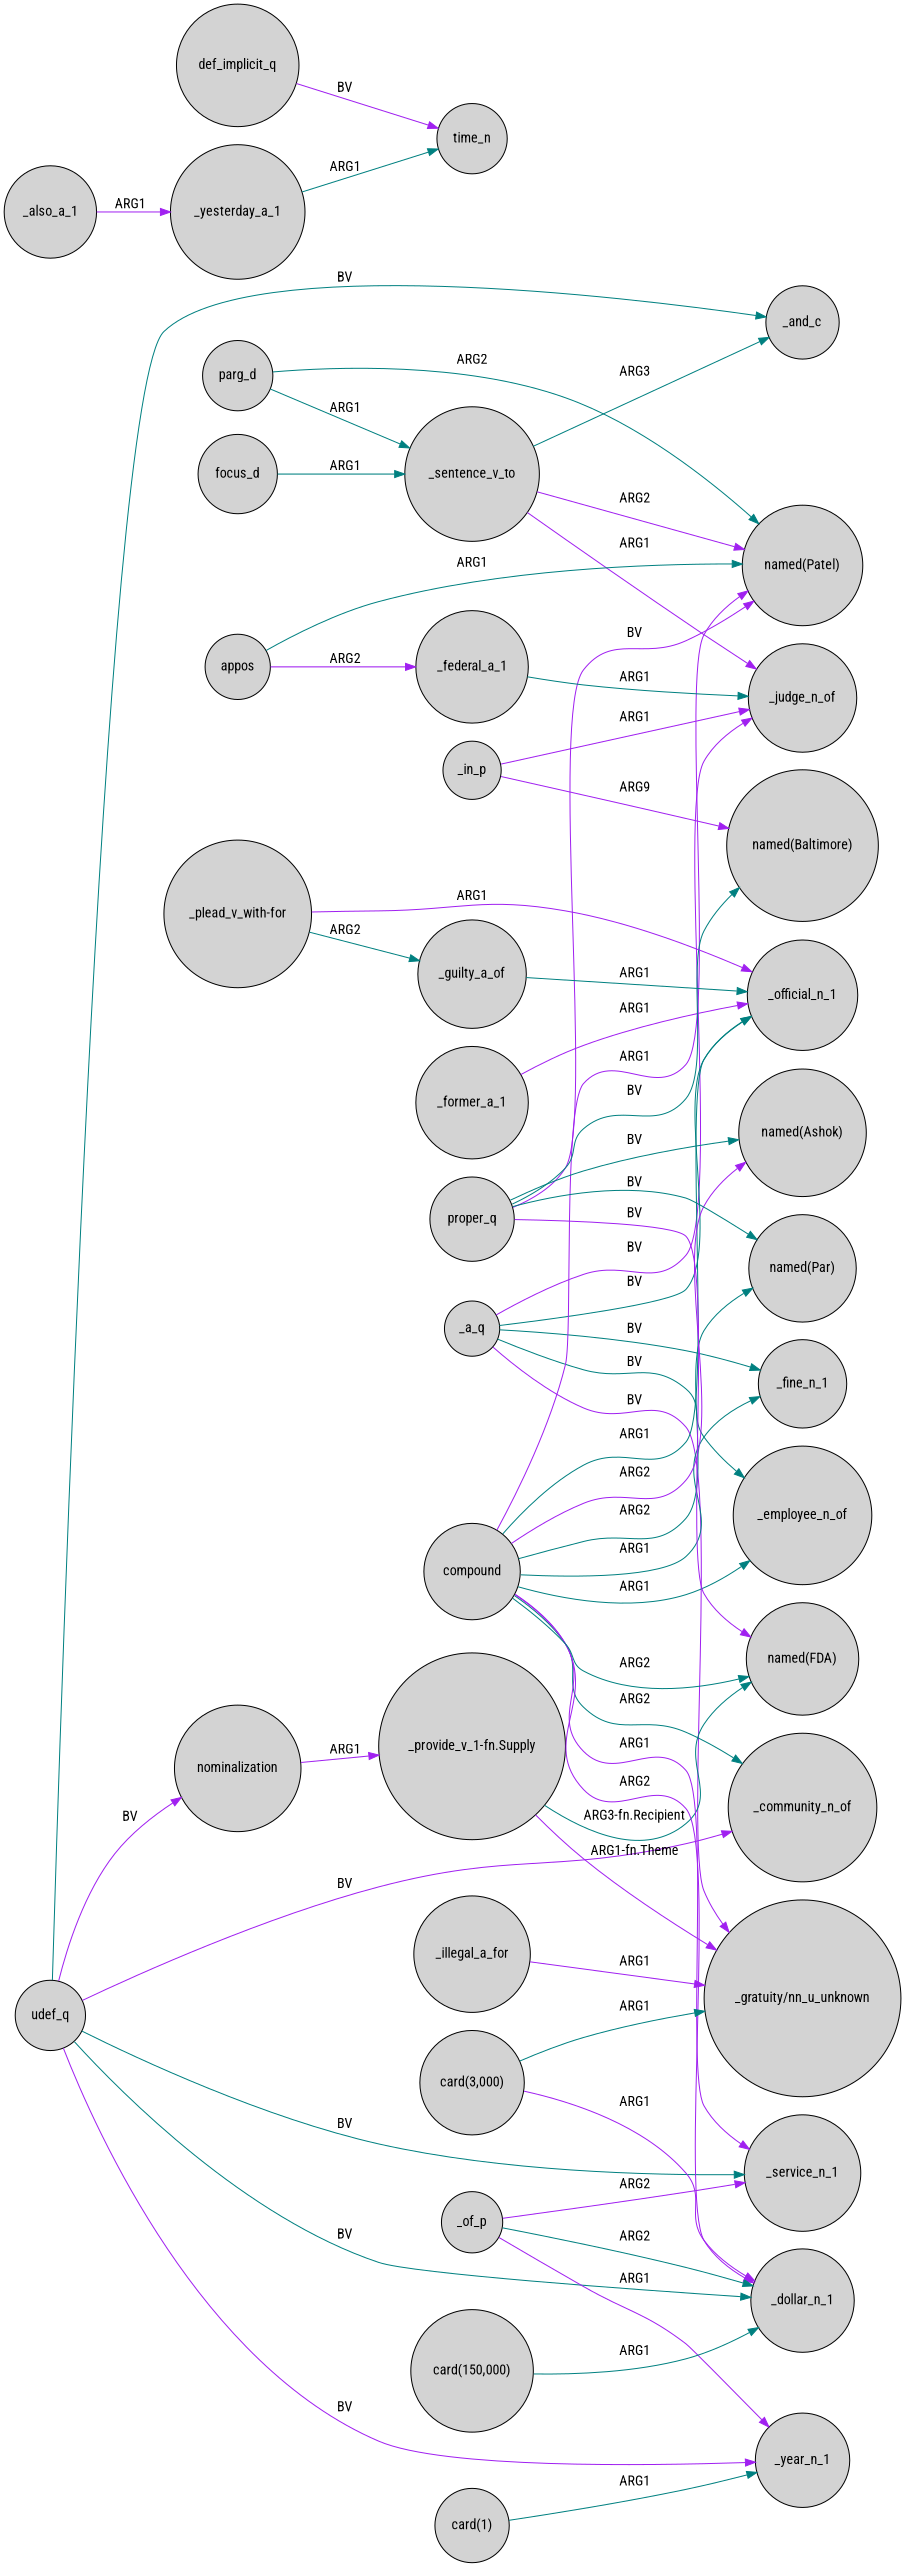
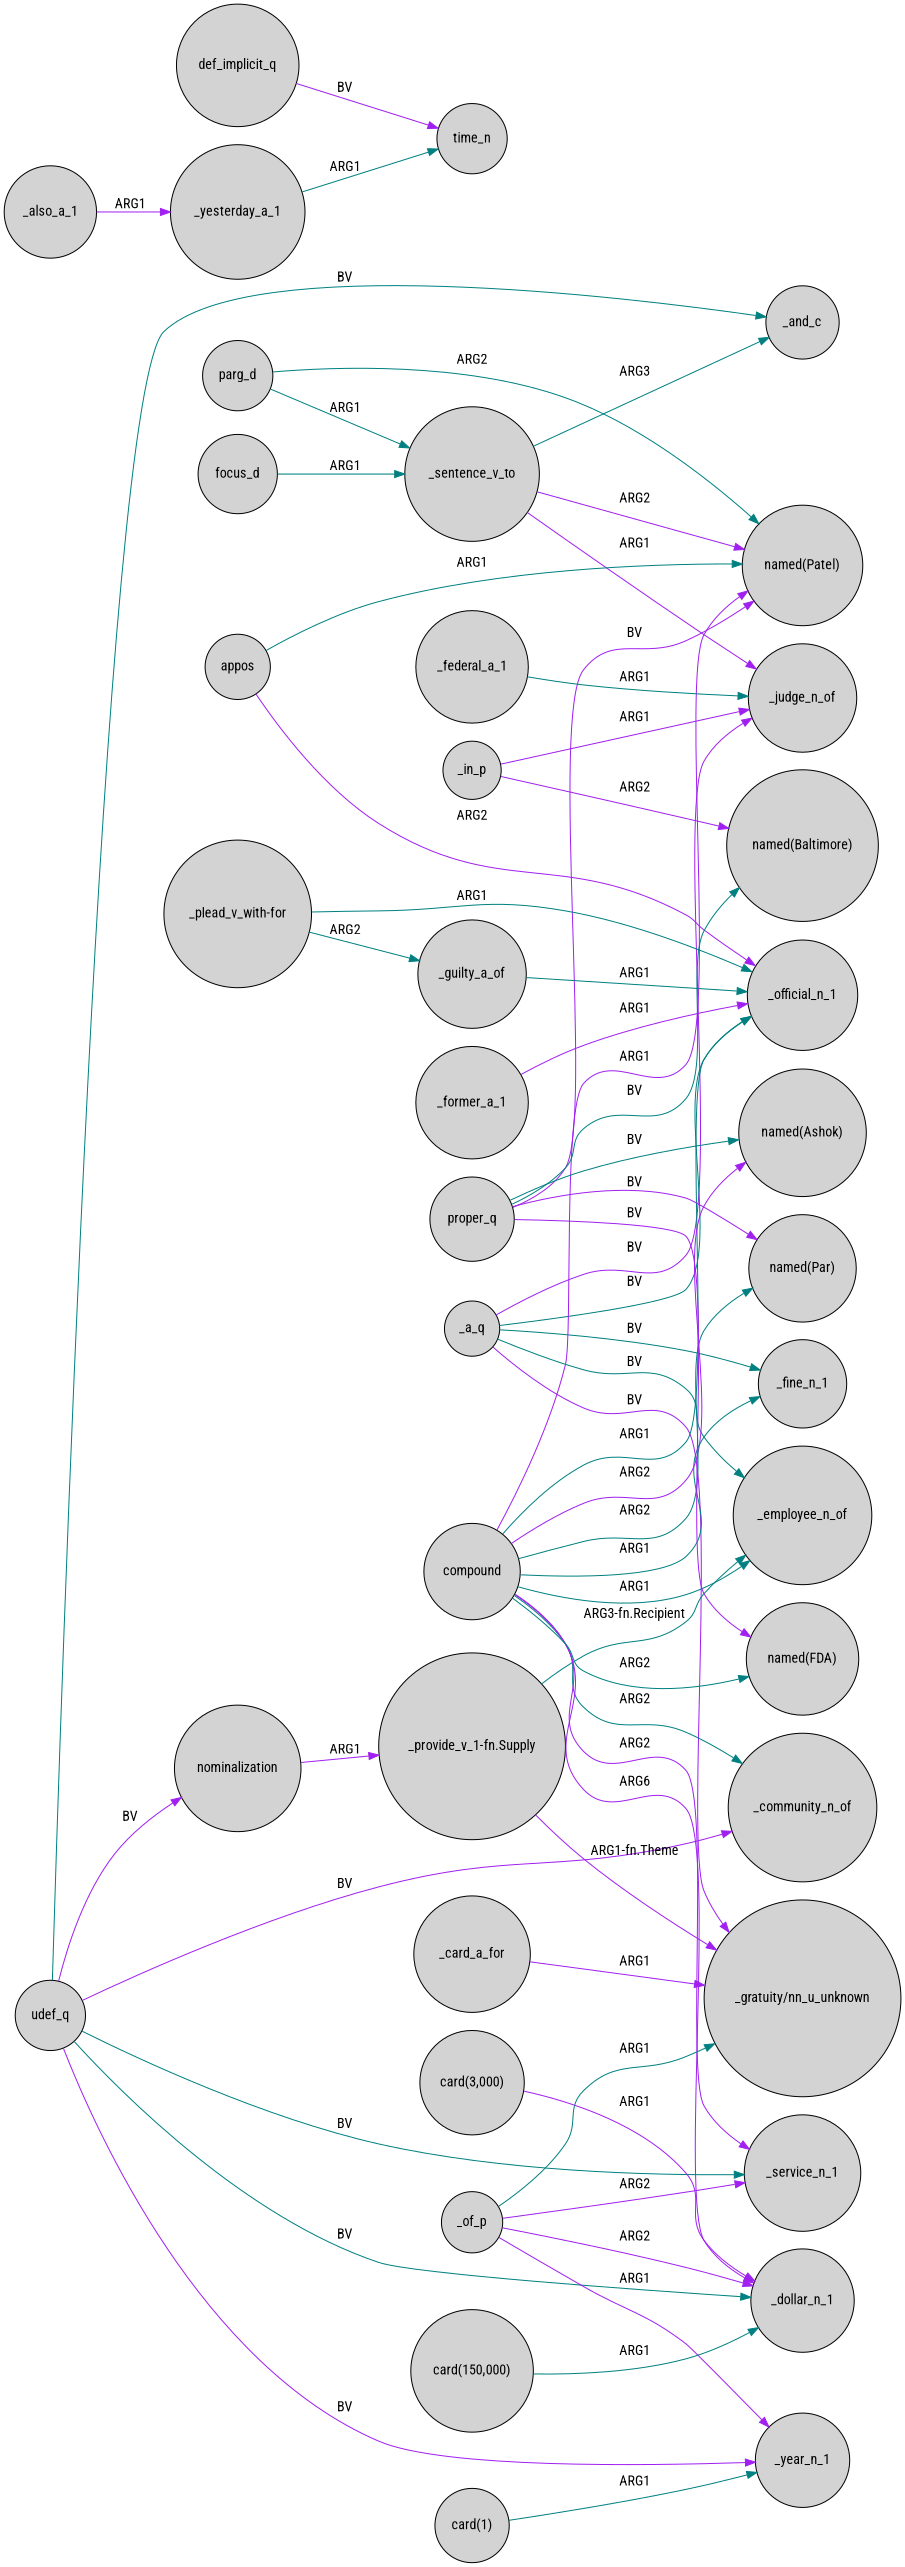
(338, 667) -> (480, 865)
(635, 788) -> (635, 788)
(532, 906) -> (532, 906)
(635, 1191) -> (635, 1191)
(635, 1744) -> (635, 1744)
(635, 1782) -> (635, 1782)
(682, 1826) -> (651, 1639)
(472, 1954) -> (472, 1954)
(606, 2031) -> (578, 2098)
(624, 2253) -> (624, 2253)
